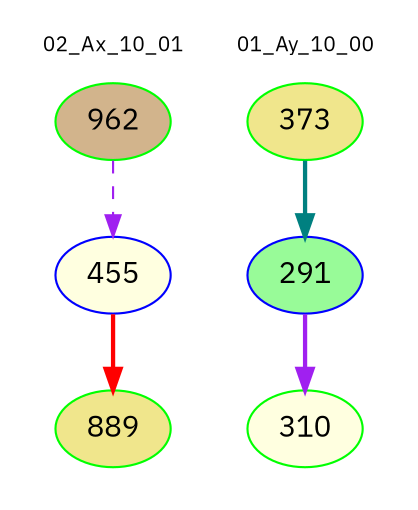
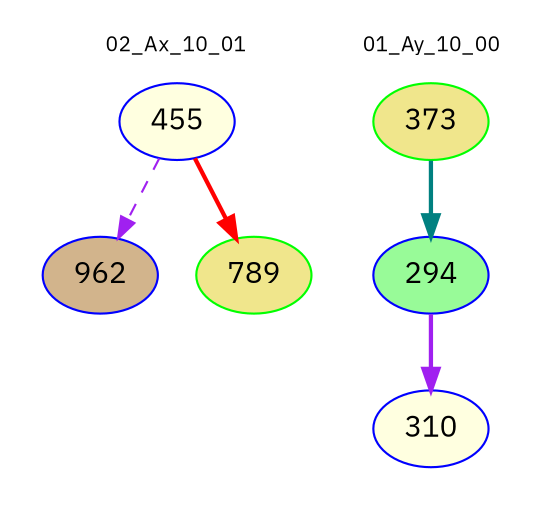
(113, 122) -> (100, 275)
(113, 188) -> (144, 189)
(305, 275) -> (431, 275)
(113, 429) -> (254, 275)
(305, 429) -> (431, 429)
